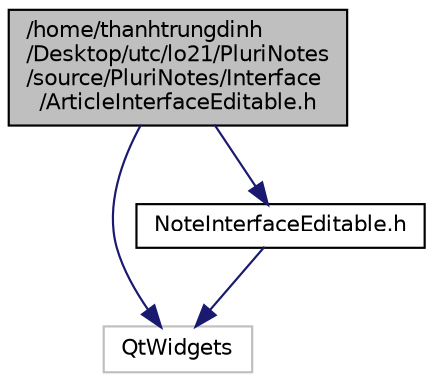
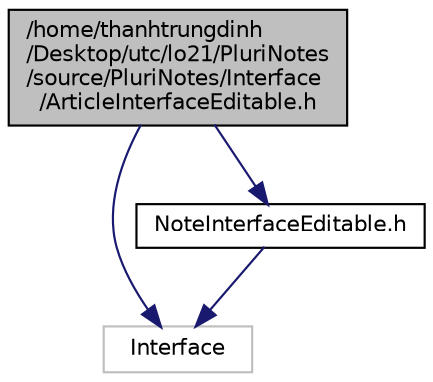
(178, 349) -> (178, 349)
